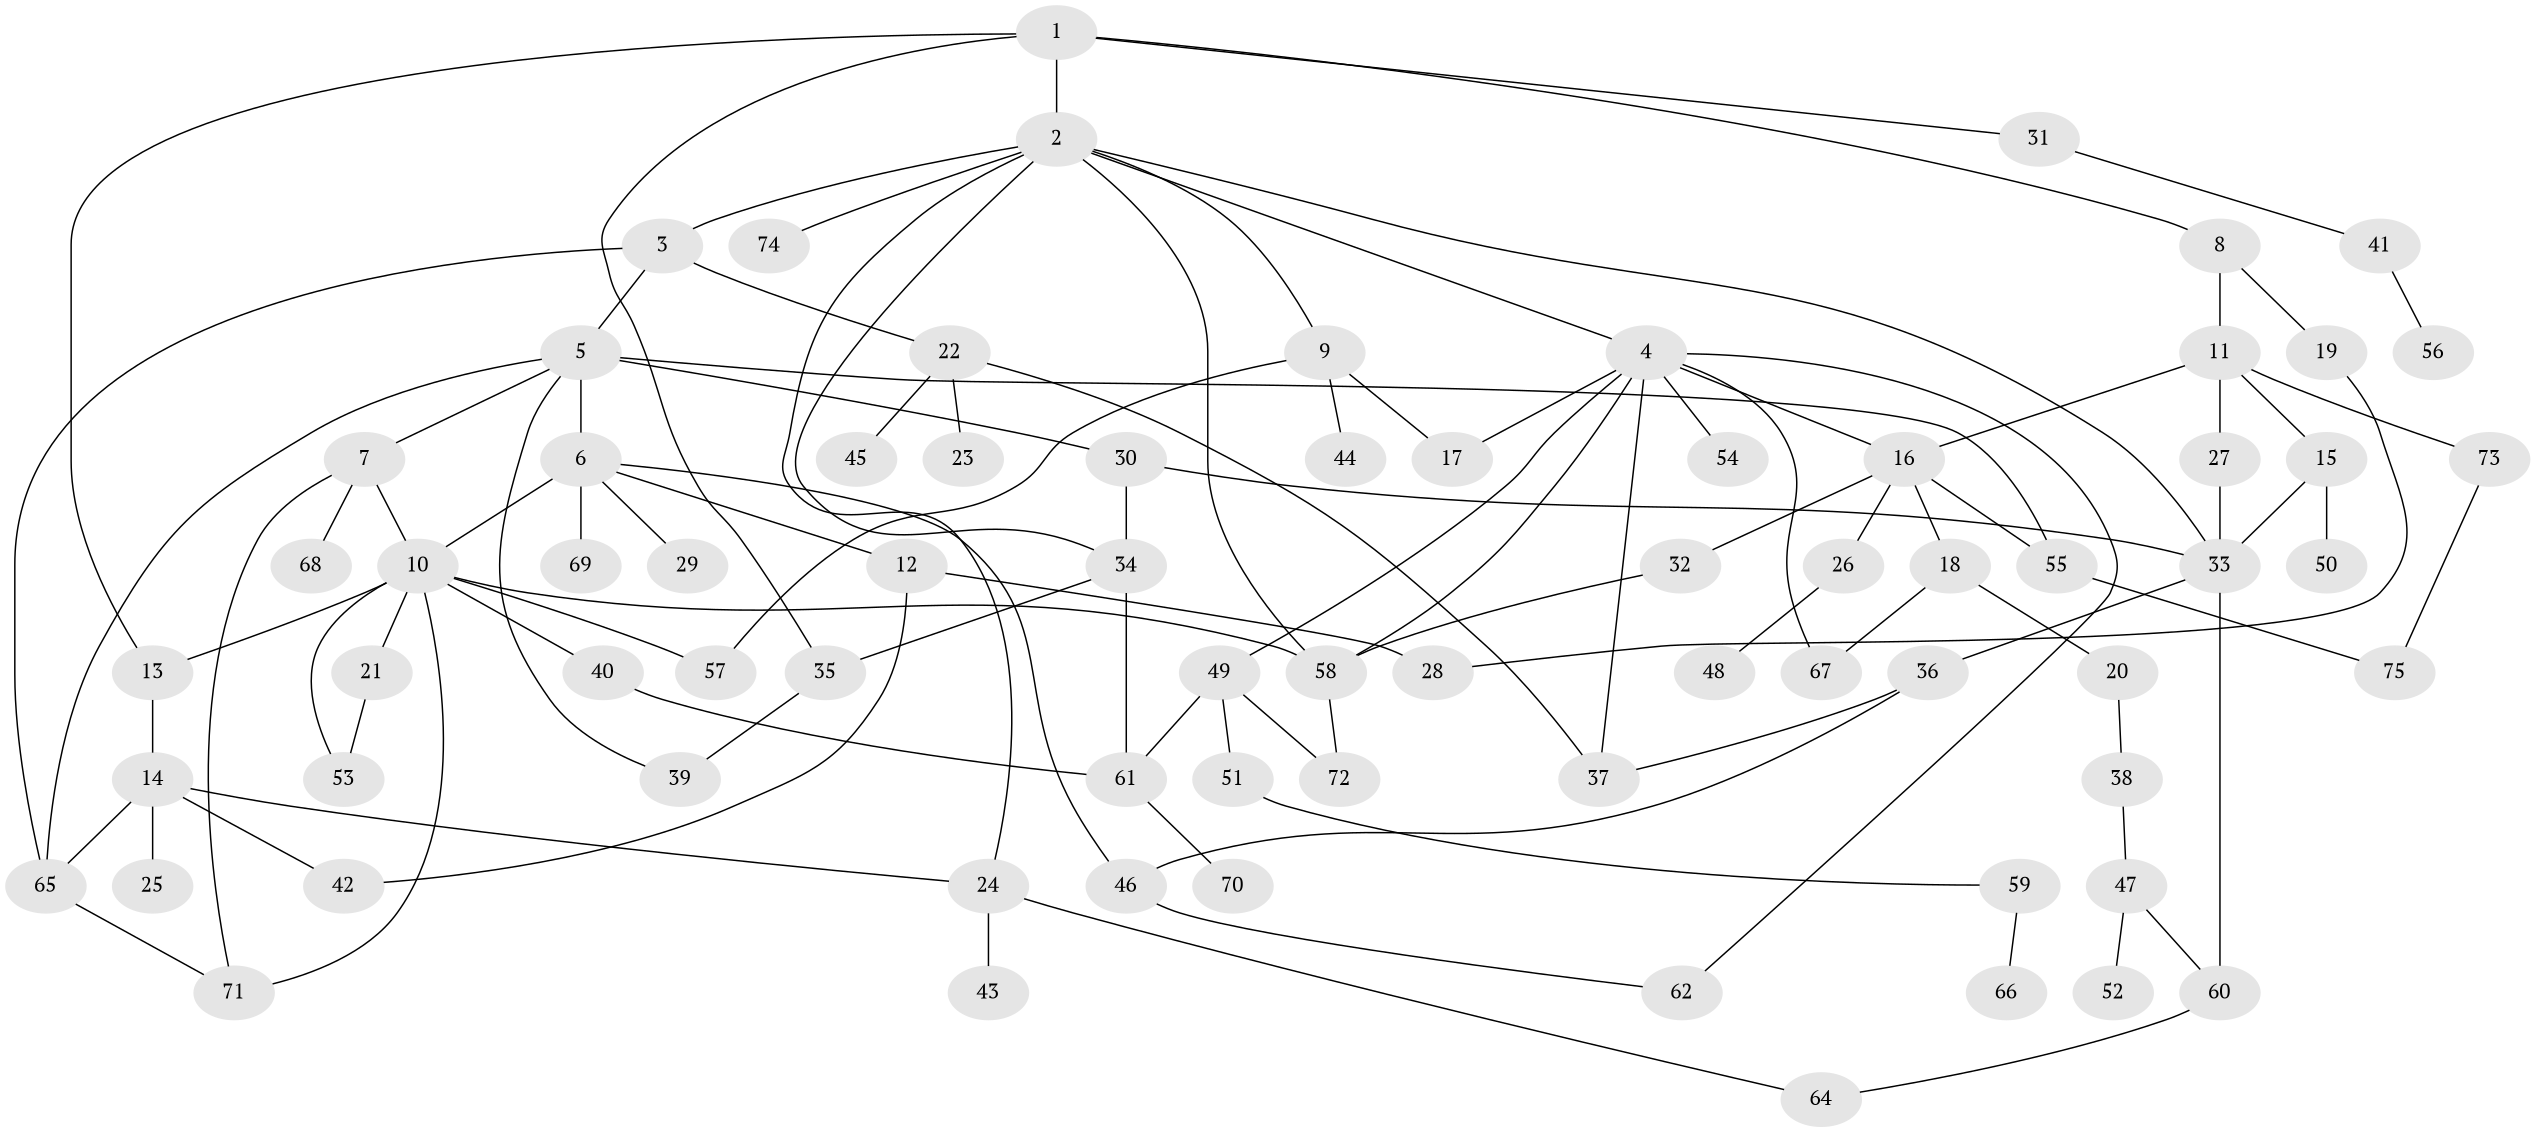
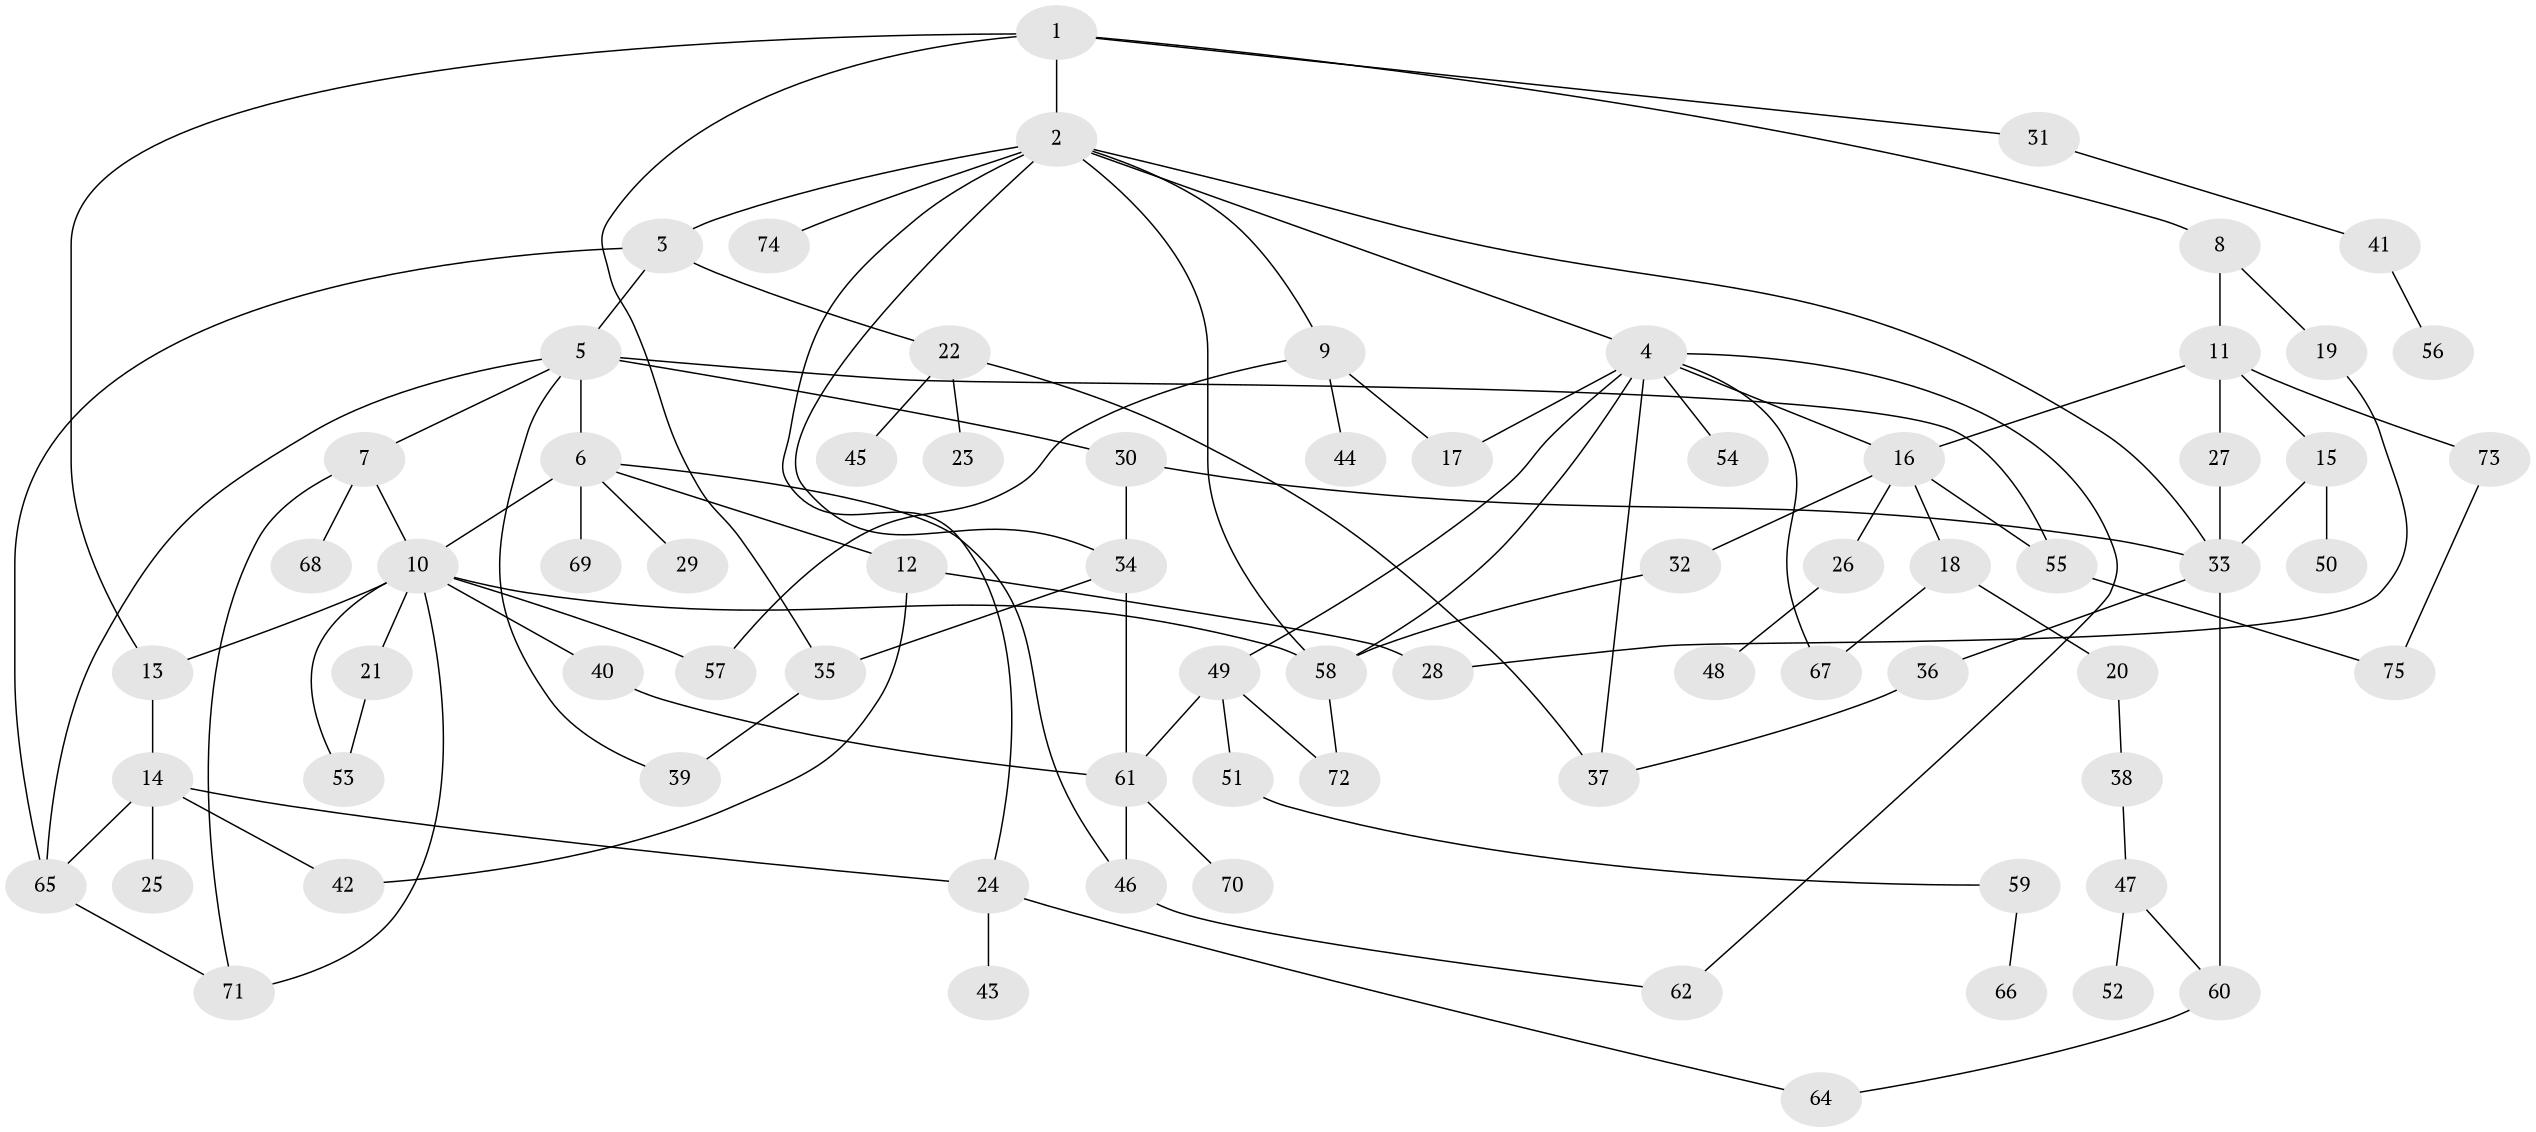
(1540, 828) -> (1126, 833)
